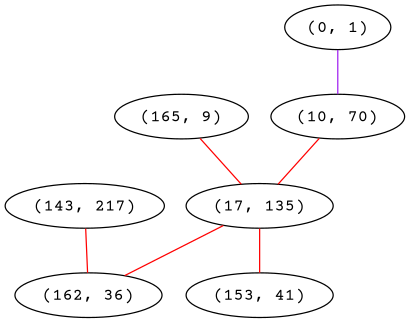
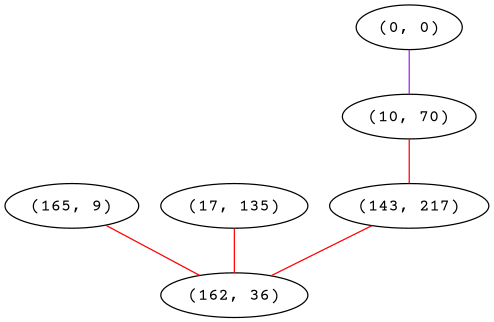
(338, 27) -> (409, 27)
(221, 161) -> (153, 250)
(299, 161) -> (409, 161)
(260, 295) -> none
